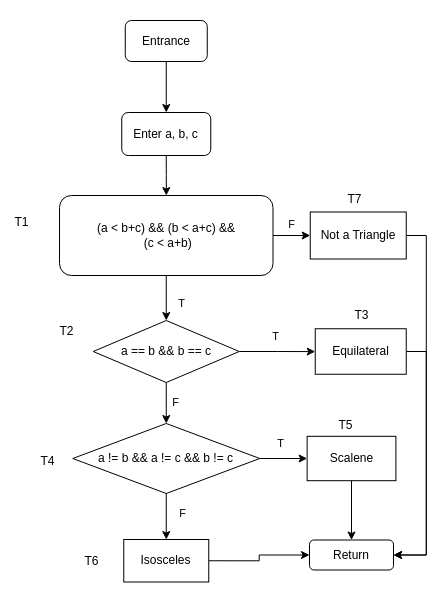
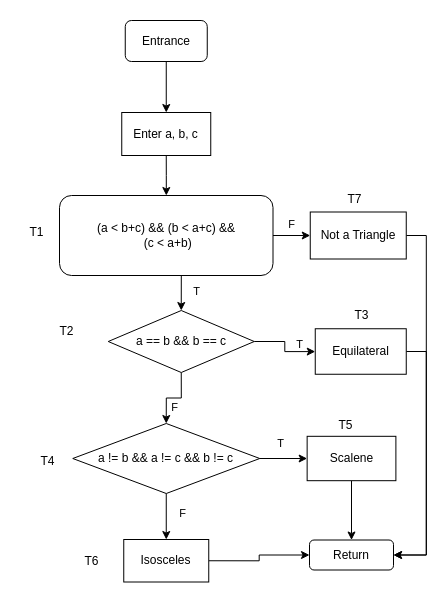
(166, 134) -> (166, 134)
(22, 223) -> (37, 233)
(166, 352) -> (181, 342)
